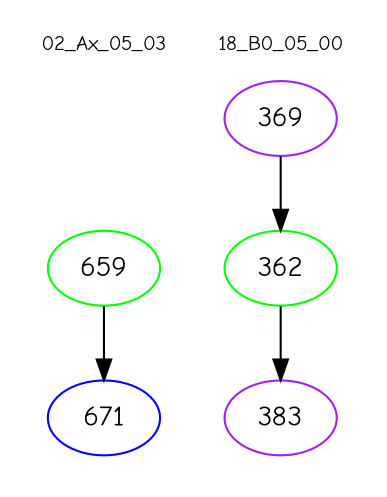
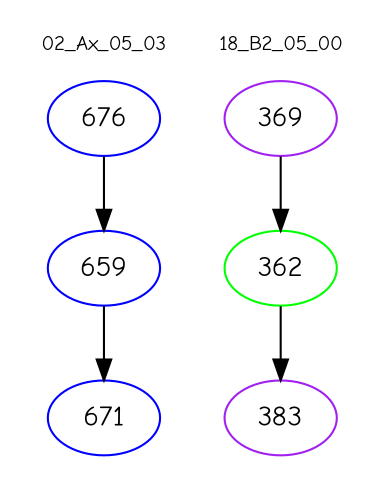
(282, 45) -> (282, 45)
none -> (104, 119)
(104, 268) -> (104, 268)
